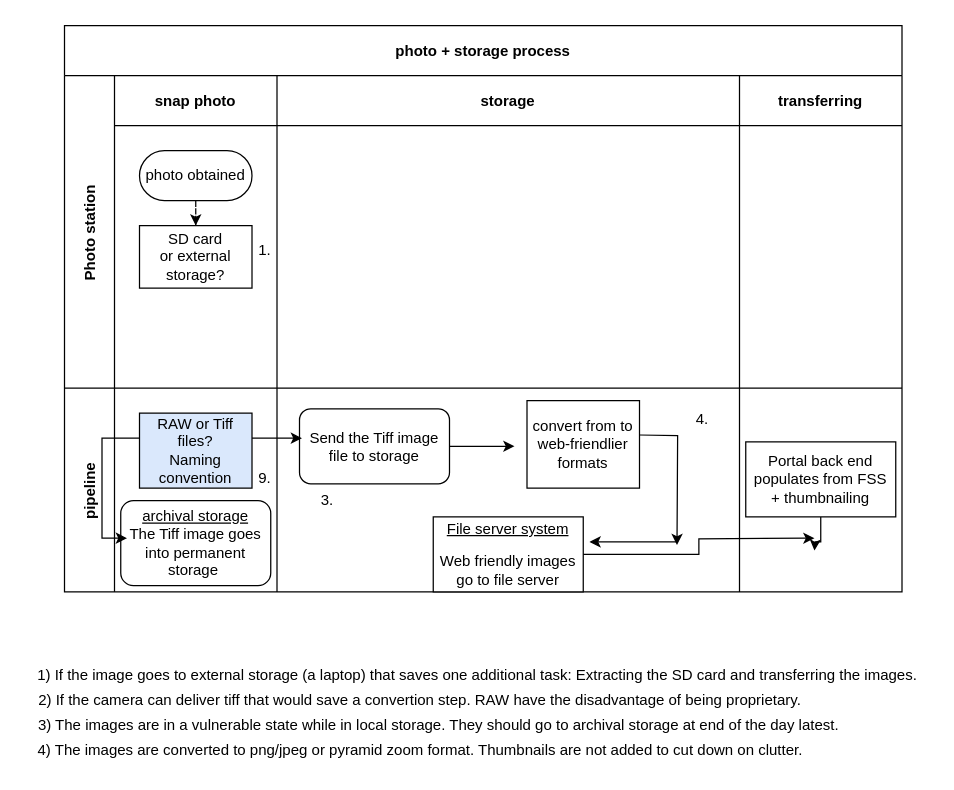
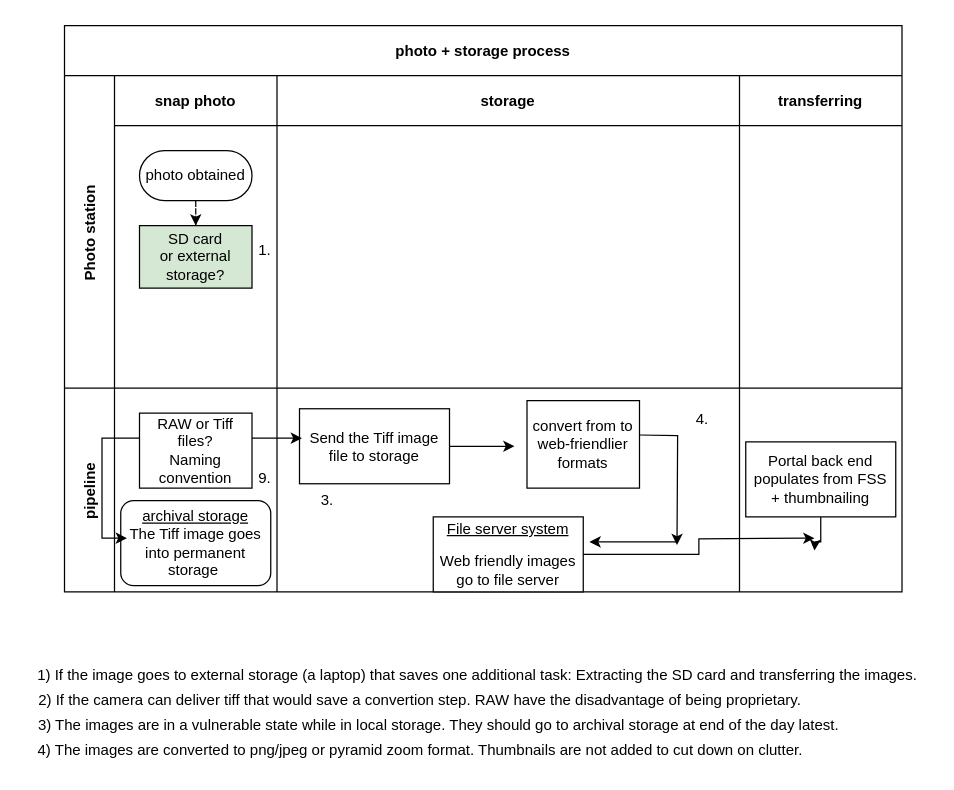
(196, 257) -> (196, 257)
(374, 446) -> (374, 446)
(196, 451) -> (196, 451)
